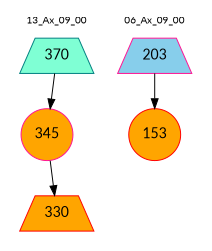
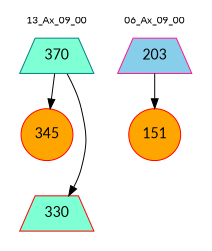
(47, 135) -> (47, 135)
(155, 135) -> (155, 135)
(52, 173) -> (85, 130)
(57, 213) -> (57, 213)
